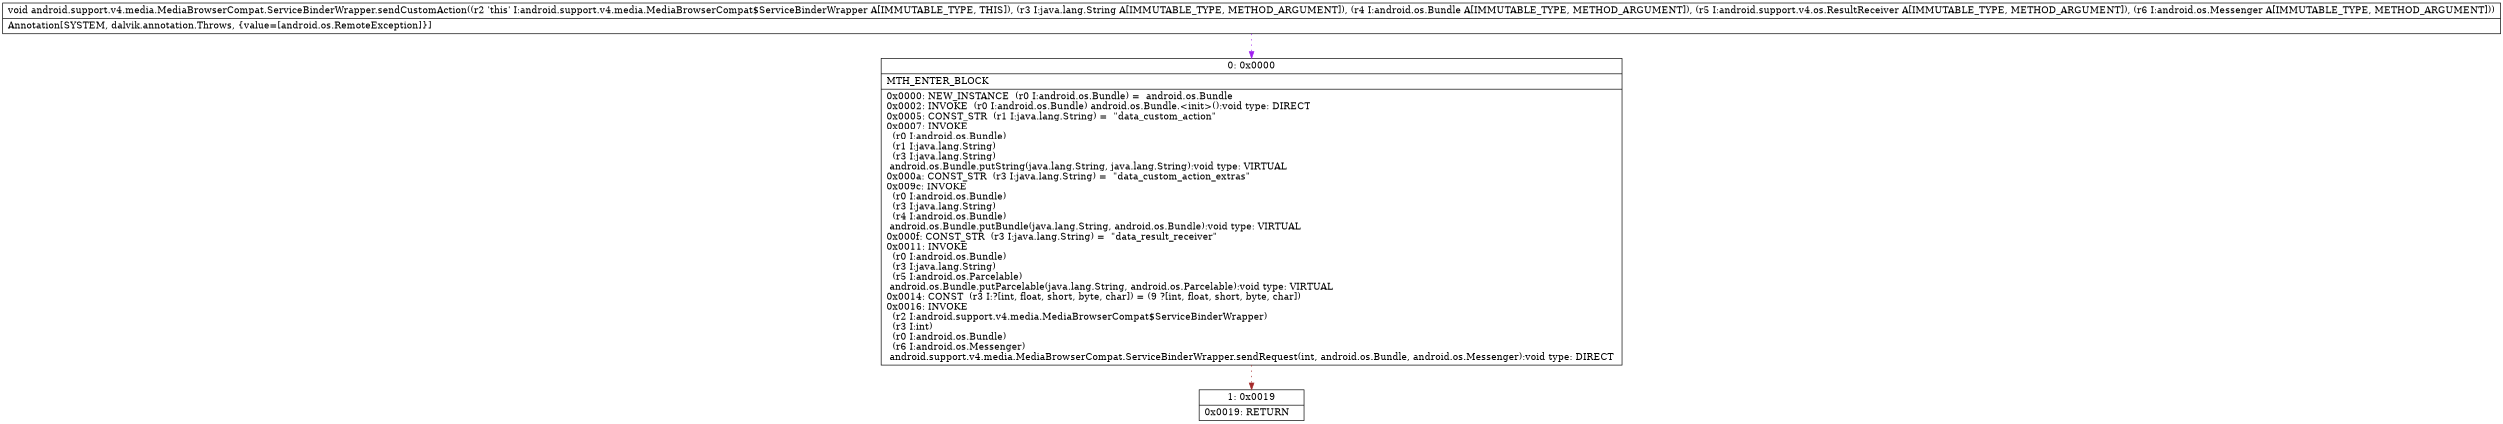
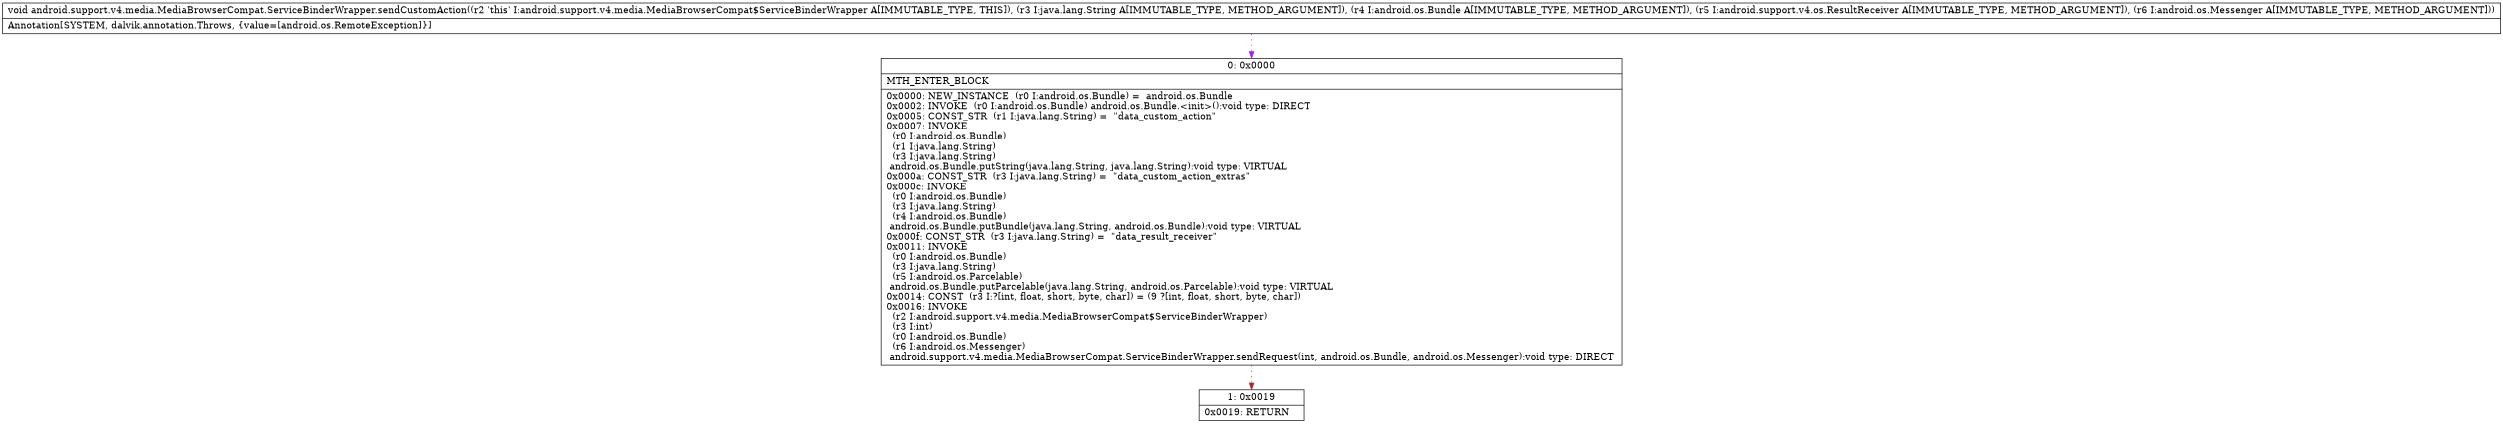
(930, 187) -> (930, 187)
